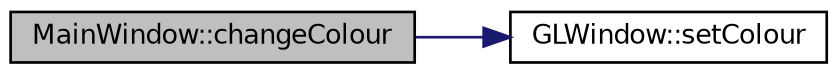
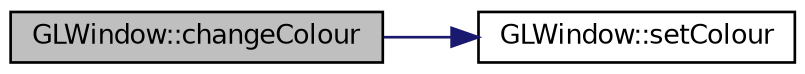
(213, 37) -> (197, 37)
